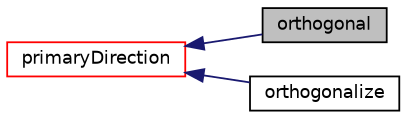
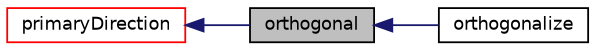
(227, 79) -> (415, 25)
